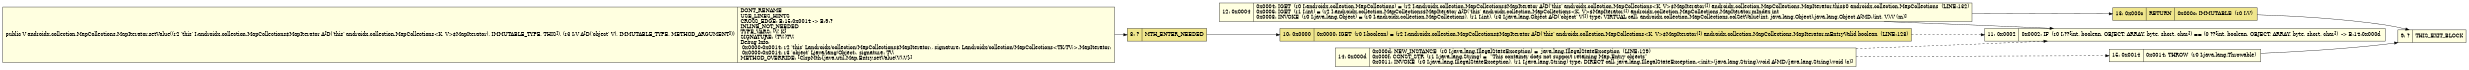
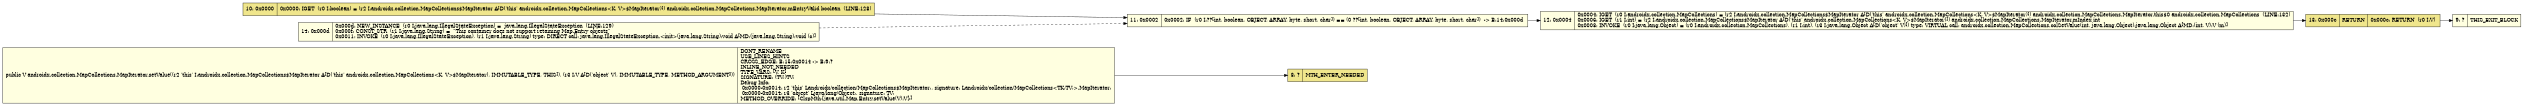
(2216, 14) -> (2404, 20)
(1967, 25) -> (1532, 21)
(1241, 35) -> none
(1946, 35) -> (999, 16)
(2185, 56) -> none
